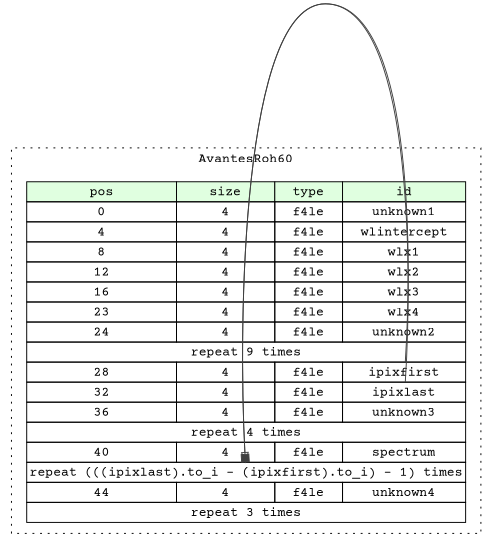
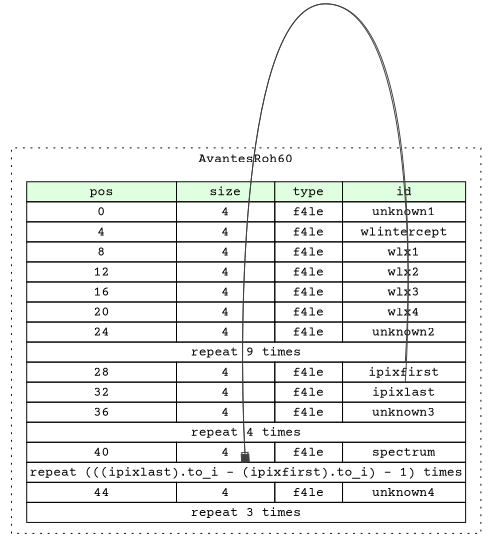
(102, 312) -> (102, 312)
